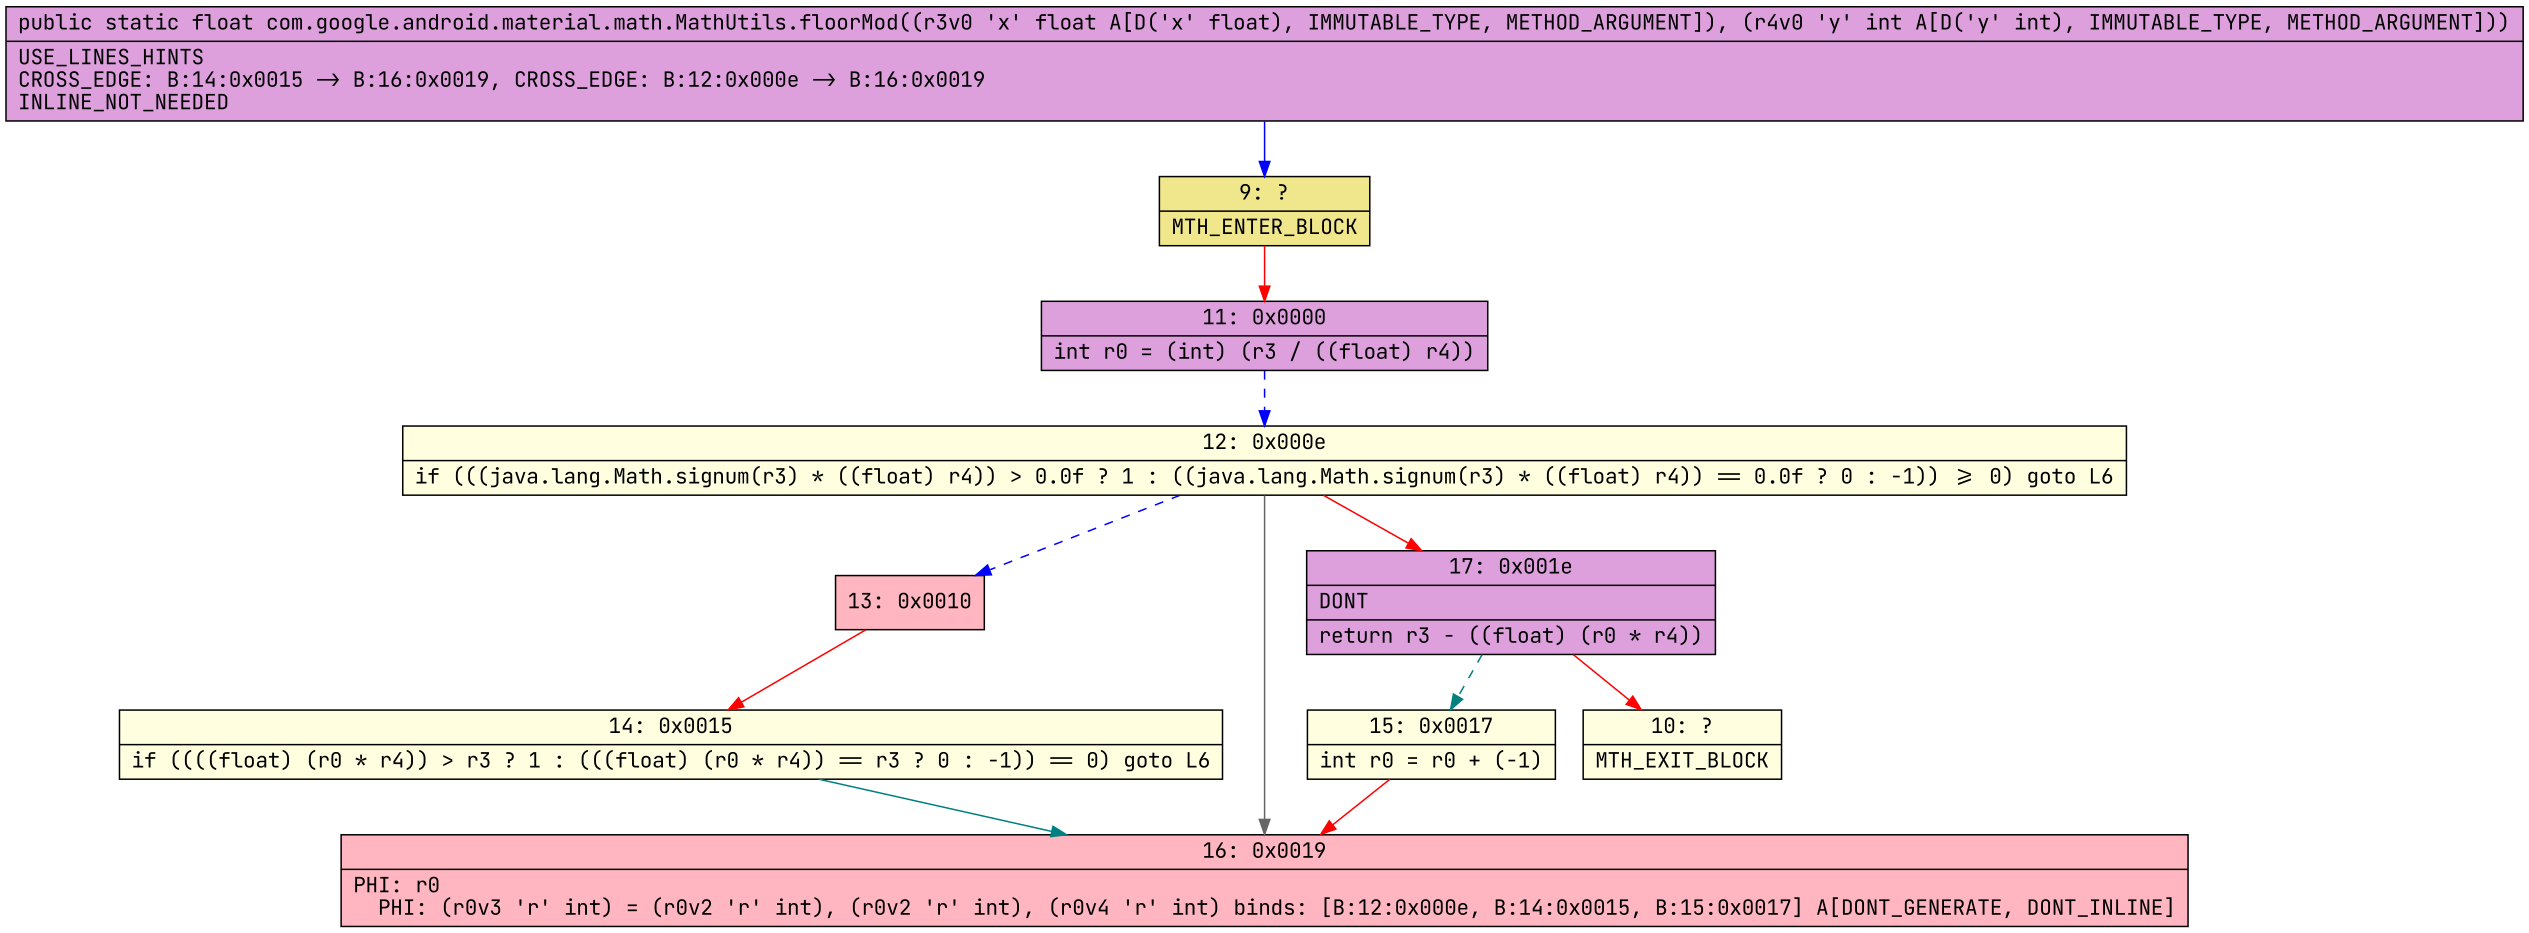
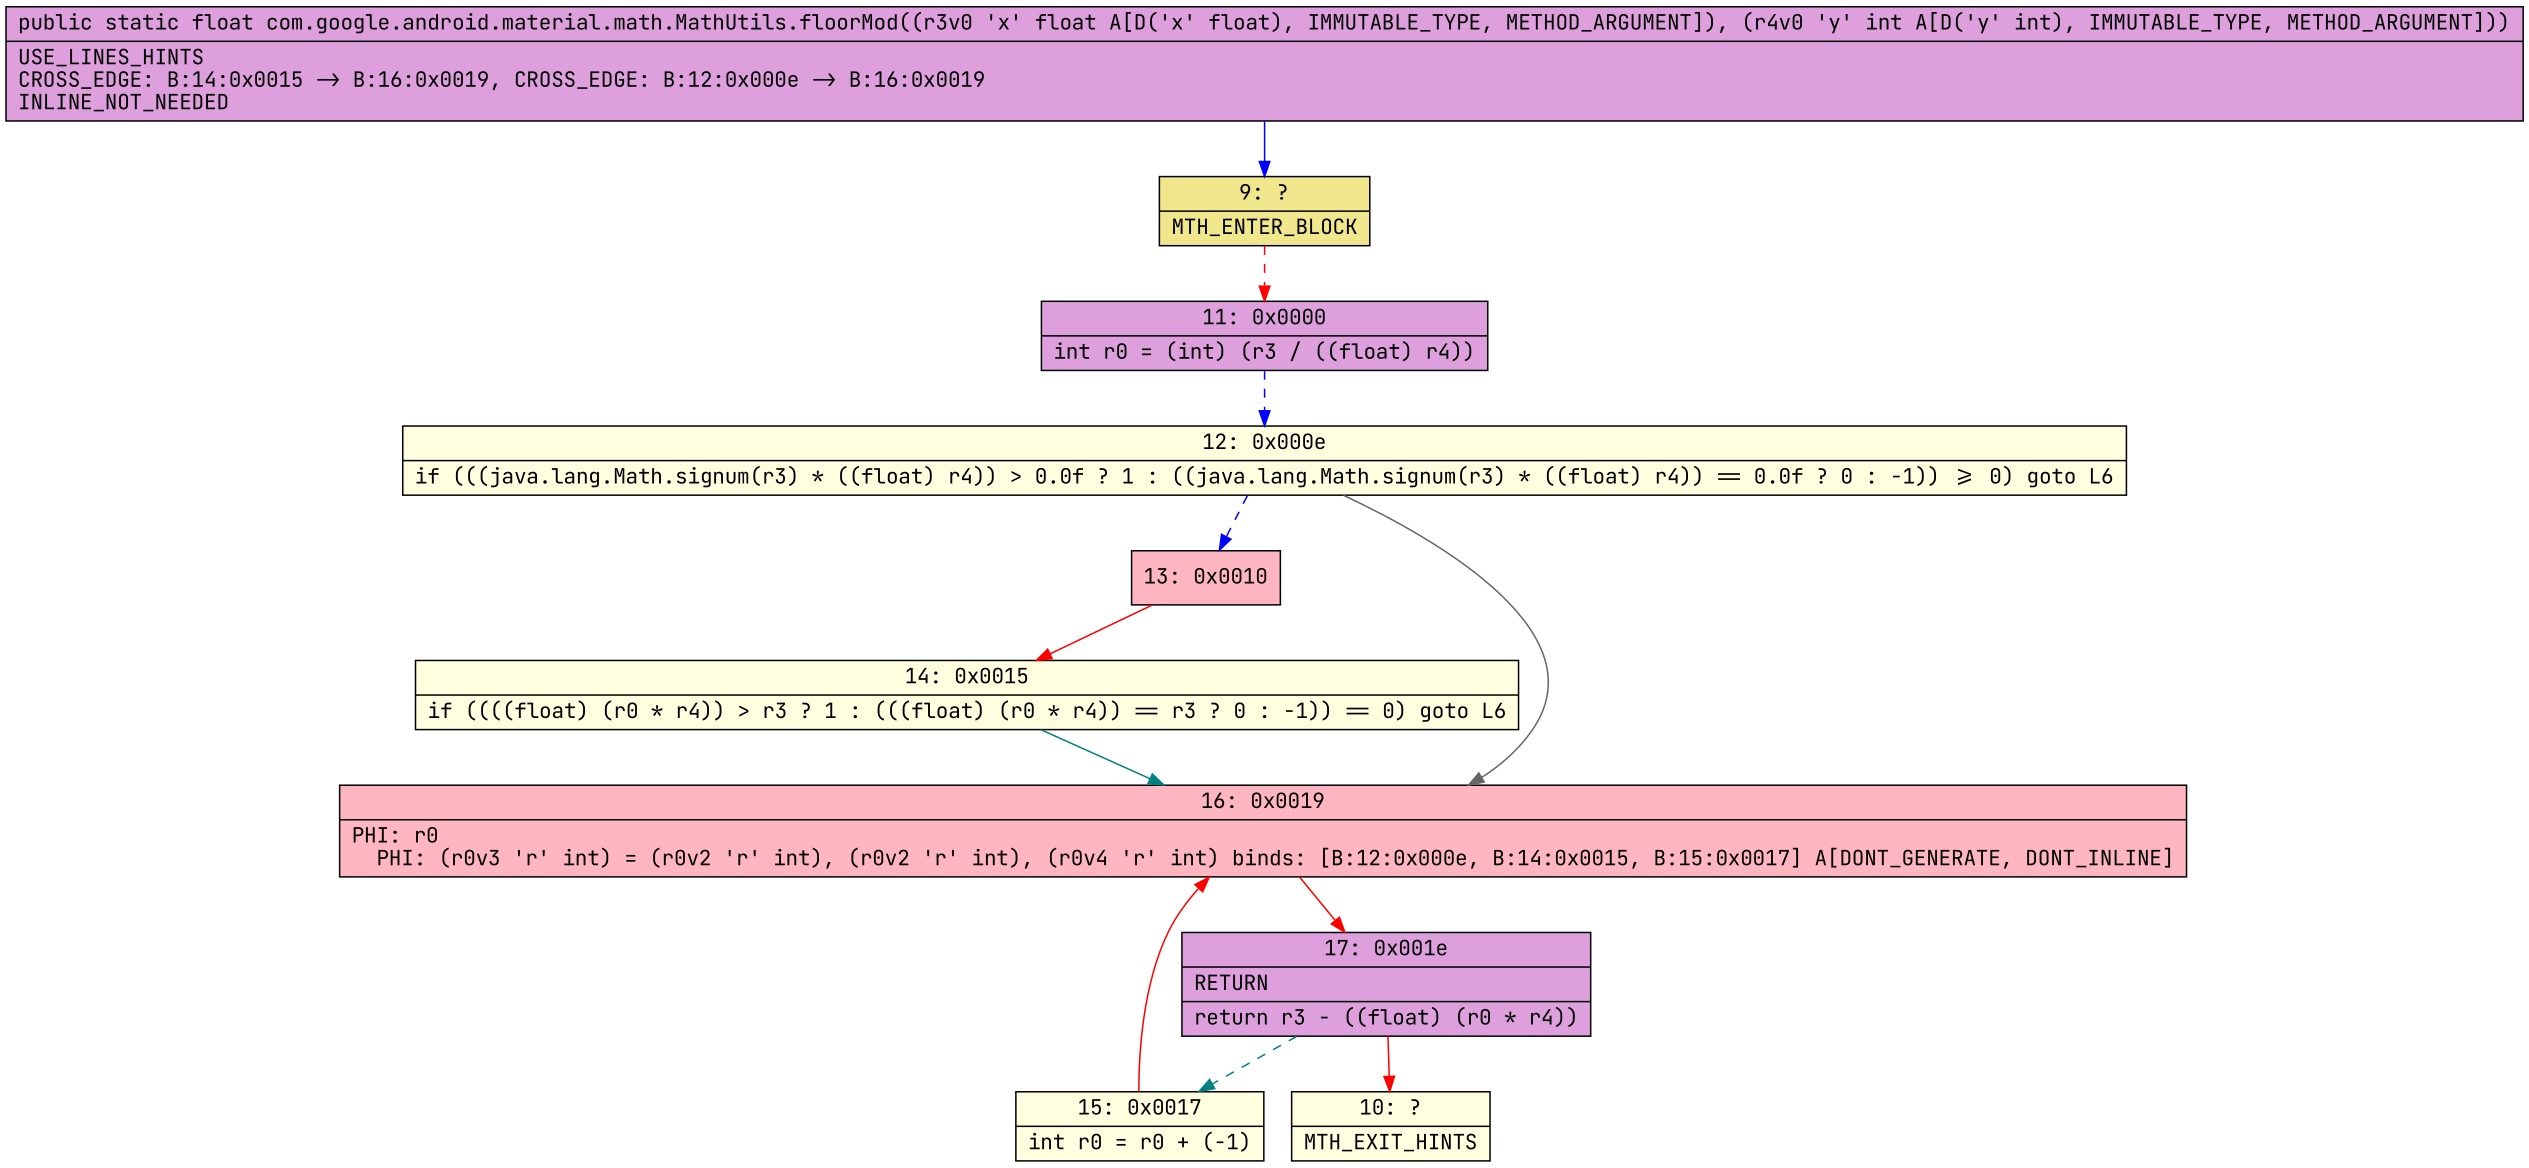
(1265, 266) -> (1265, 266)
(1366, 519) -> (1317, 899)
(1344, 602) -> (1232, 984)
(1682, 761) -> (1391, 1143)
